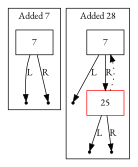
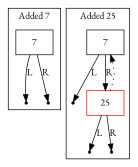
(98, 16) -> (98, 16)
